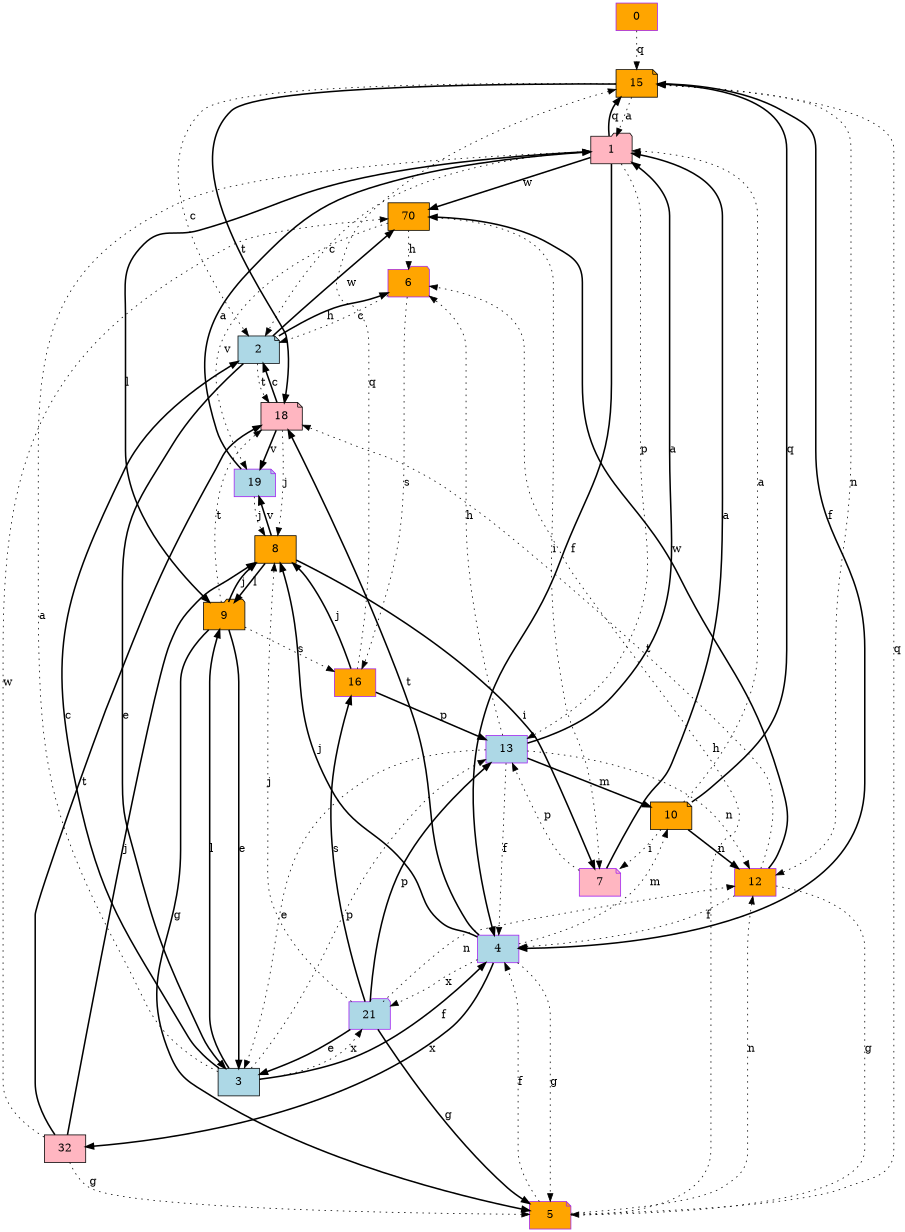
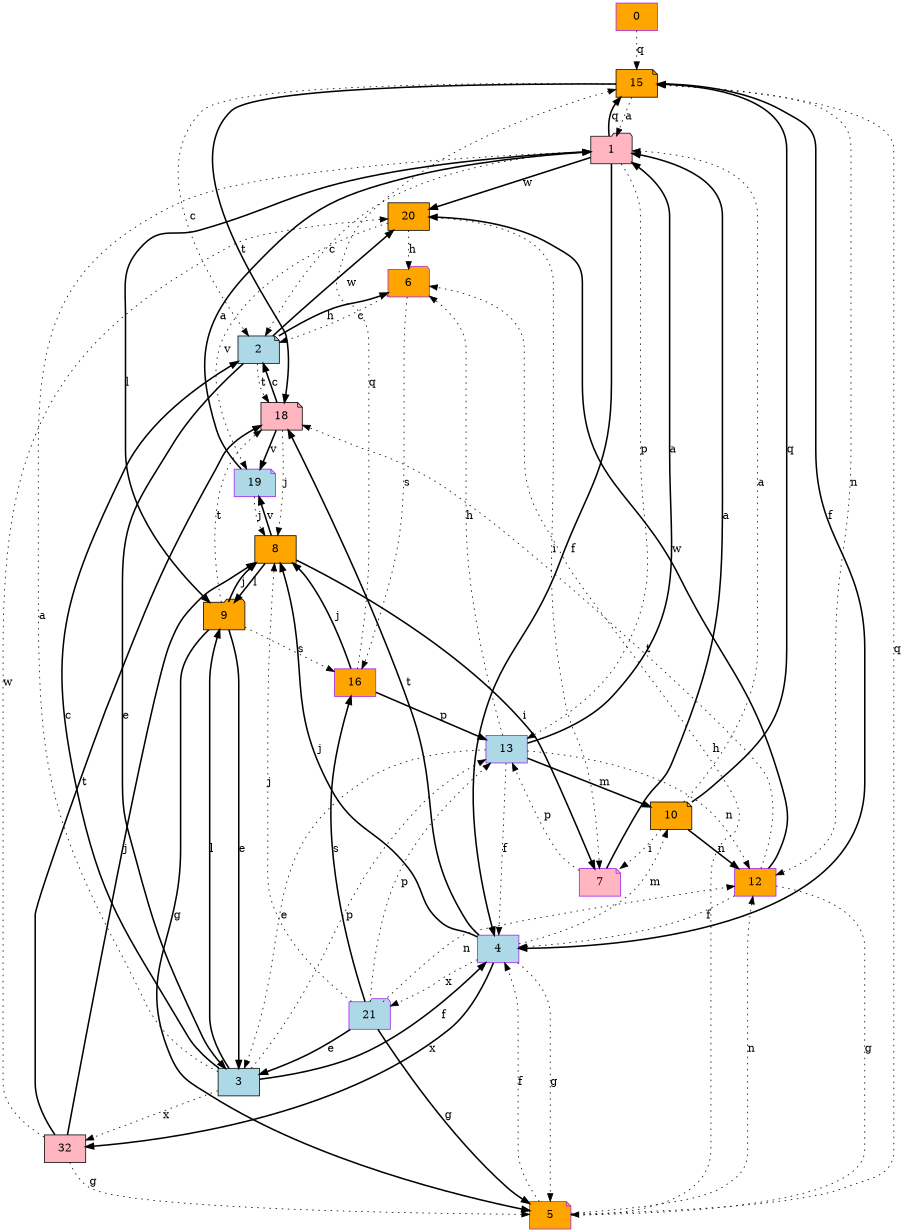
(409, 217) -> (409, 217)
(400, 871) -> (400, 871)
(326, 1061) -> (155, 1114)
